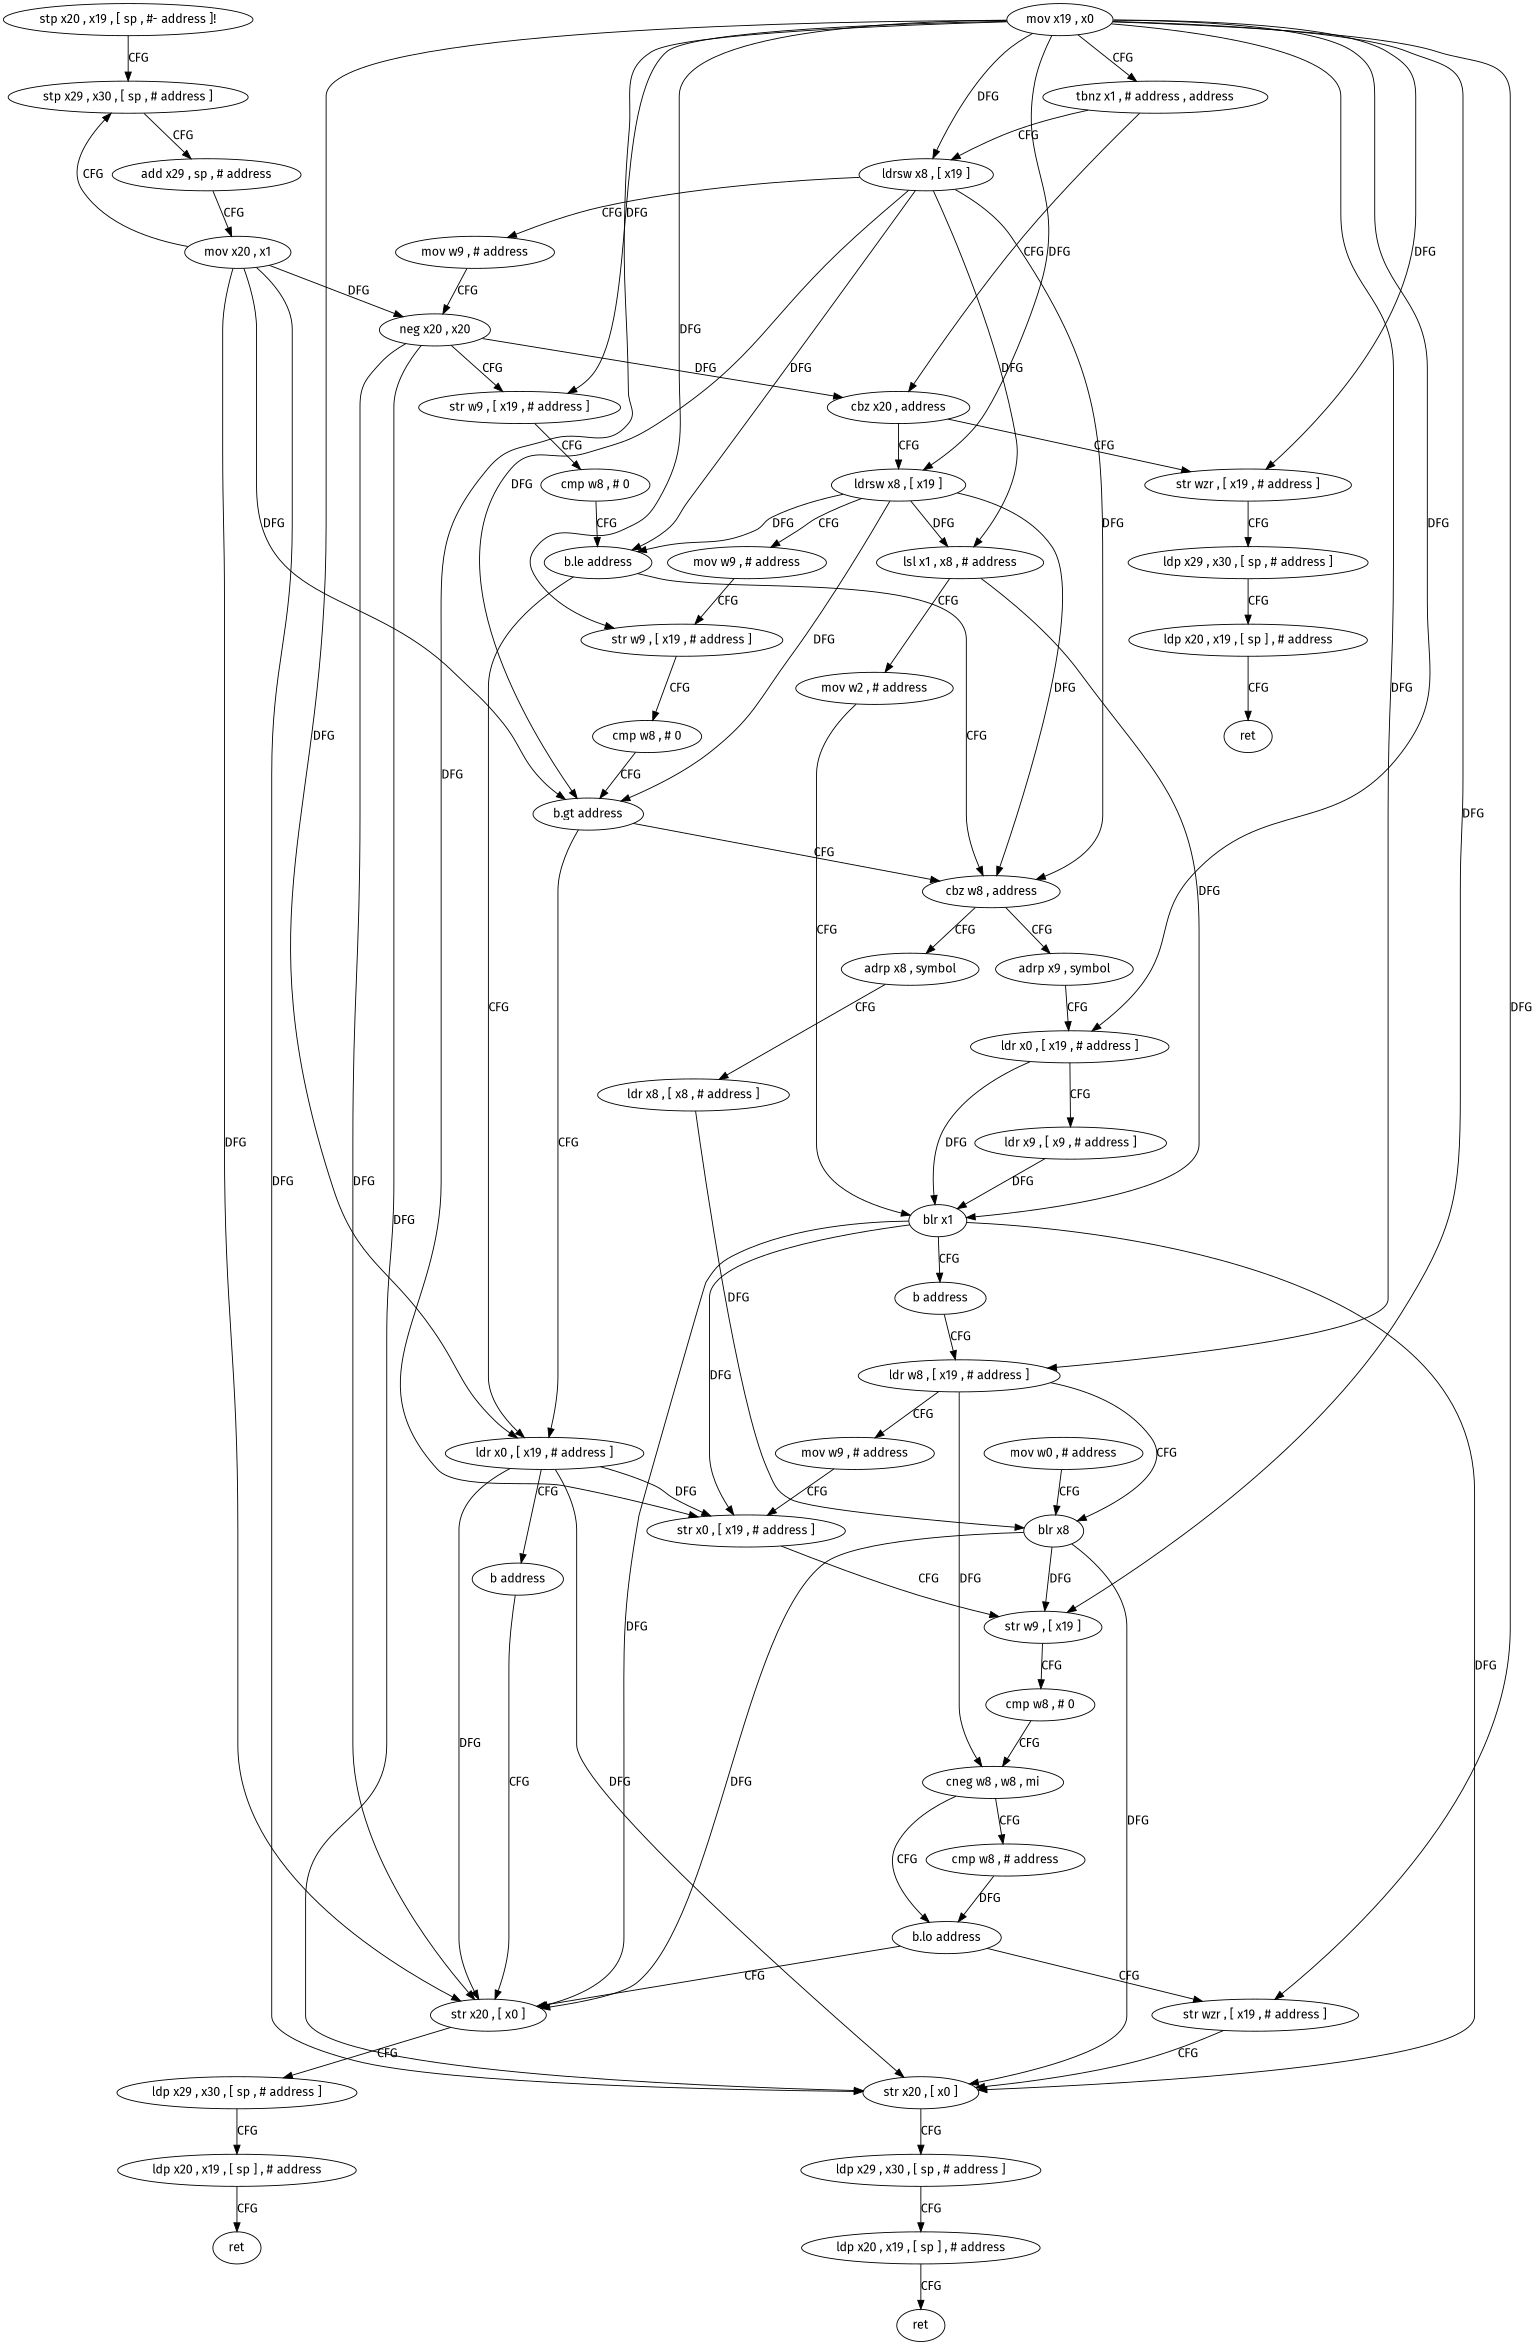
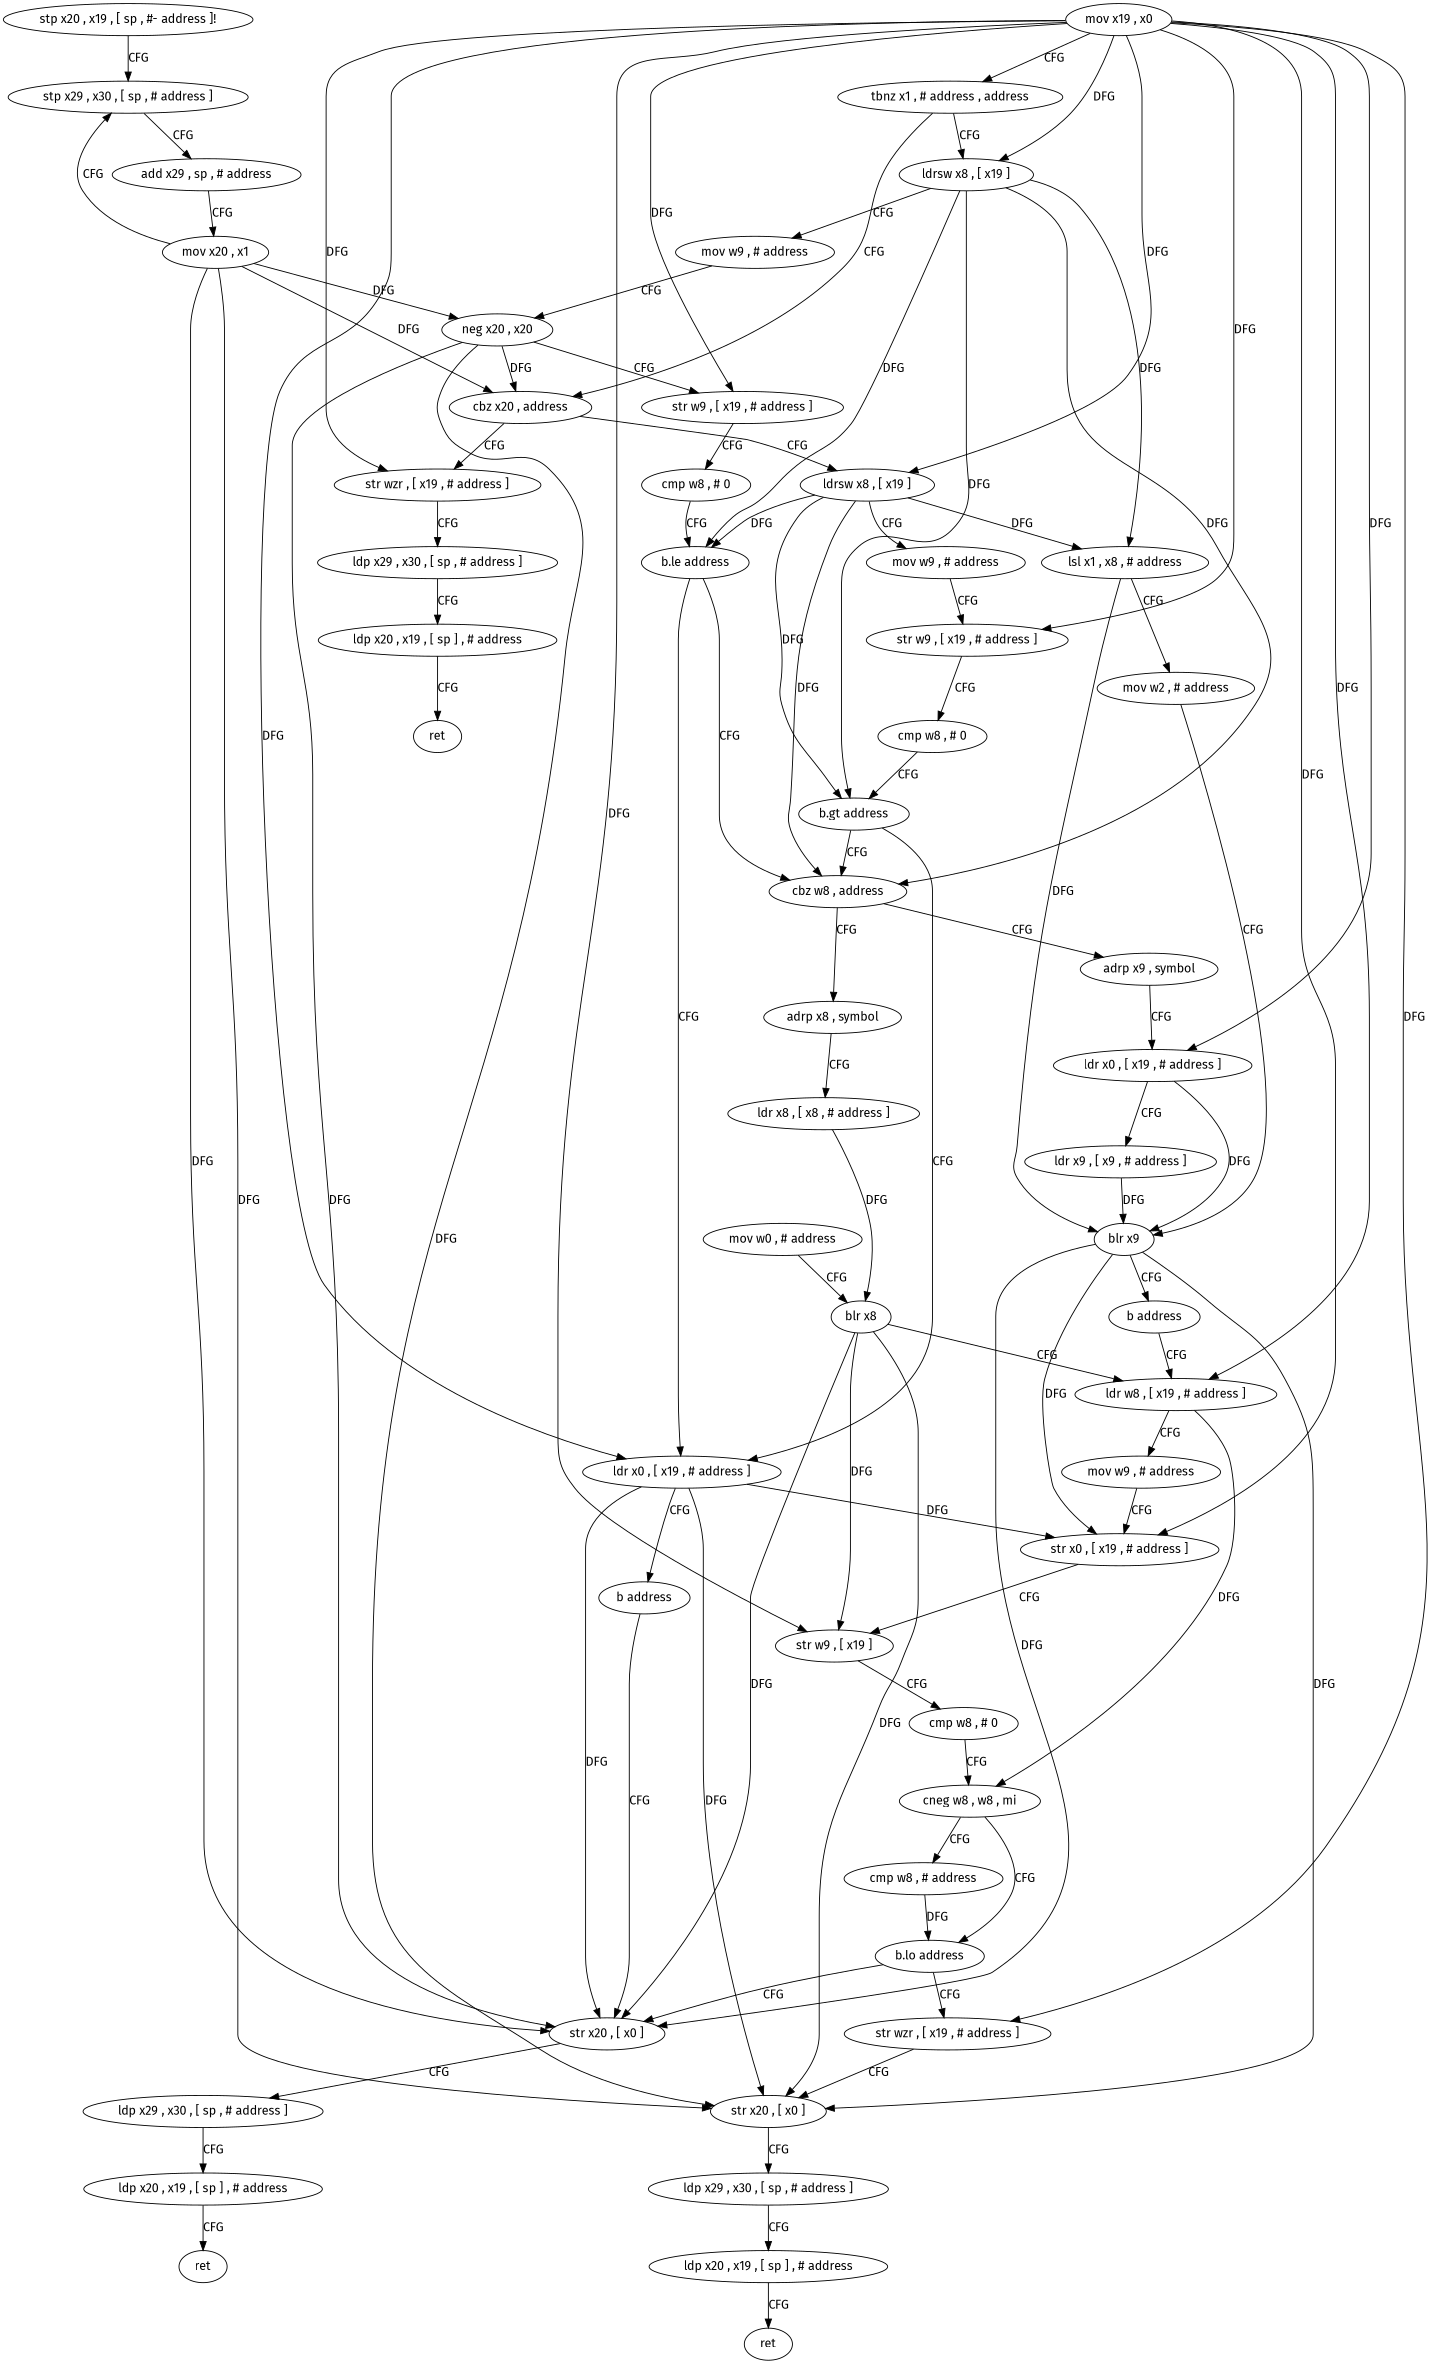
(307, 583) -> (363, 327)
(938, 1221) -> (1124, 1239)
(1151, 1438) -> (1006, 1353)
